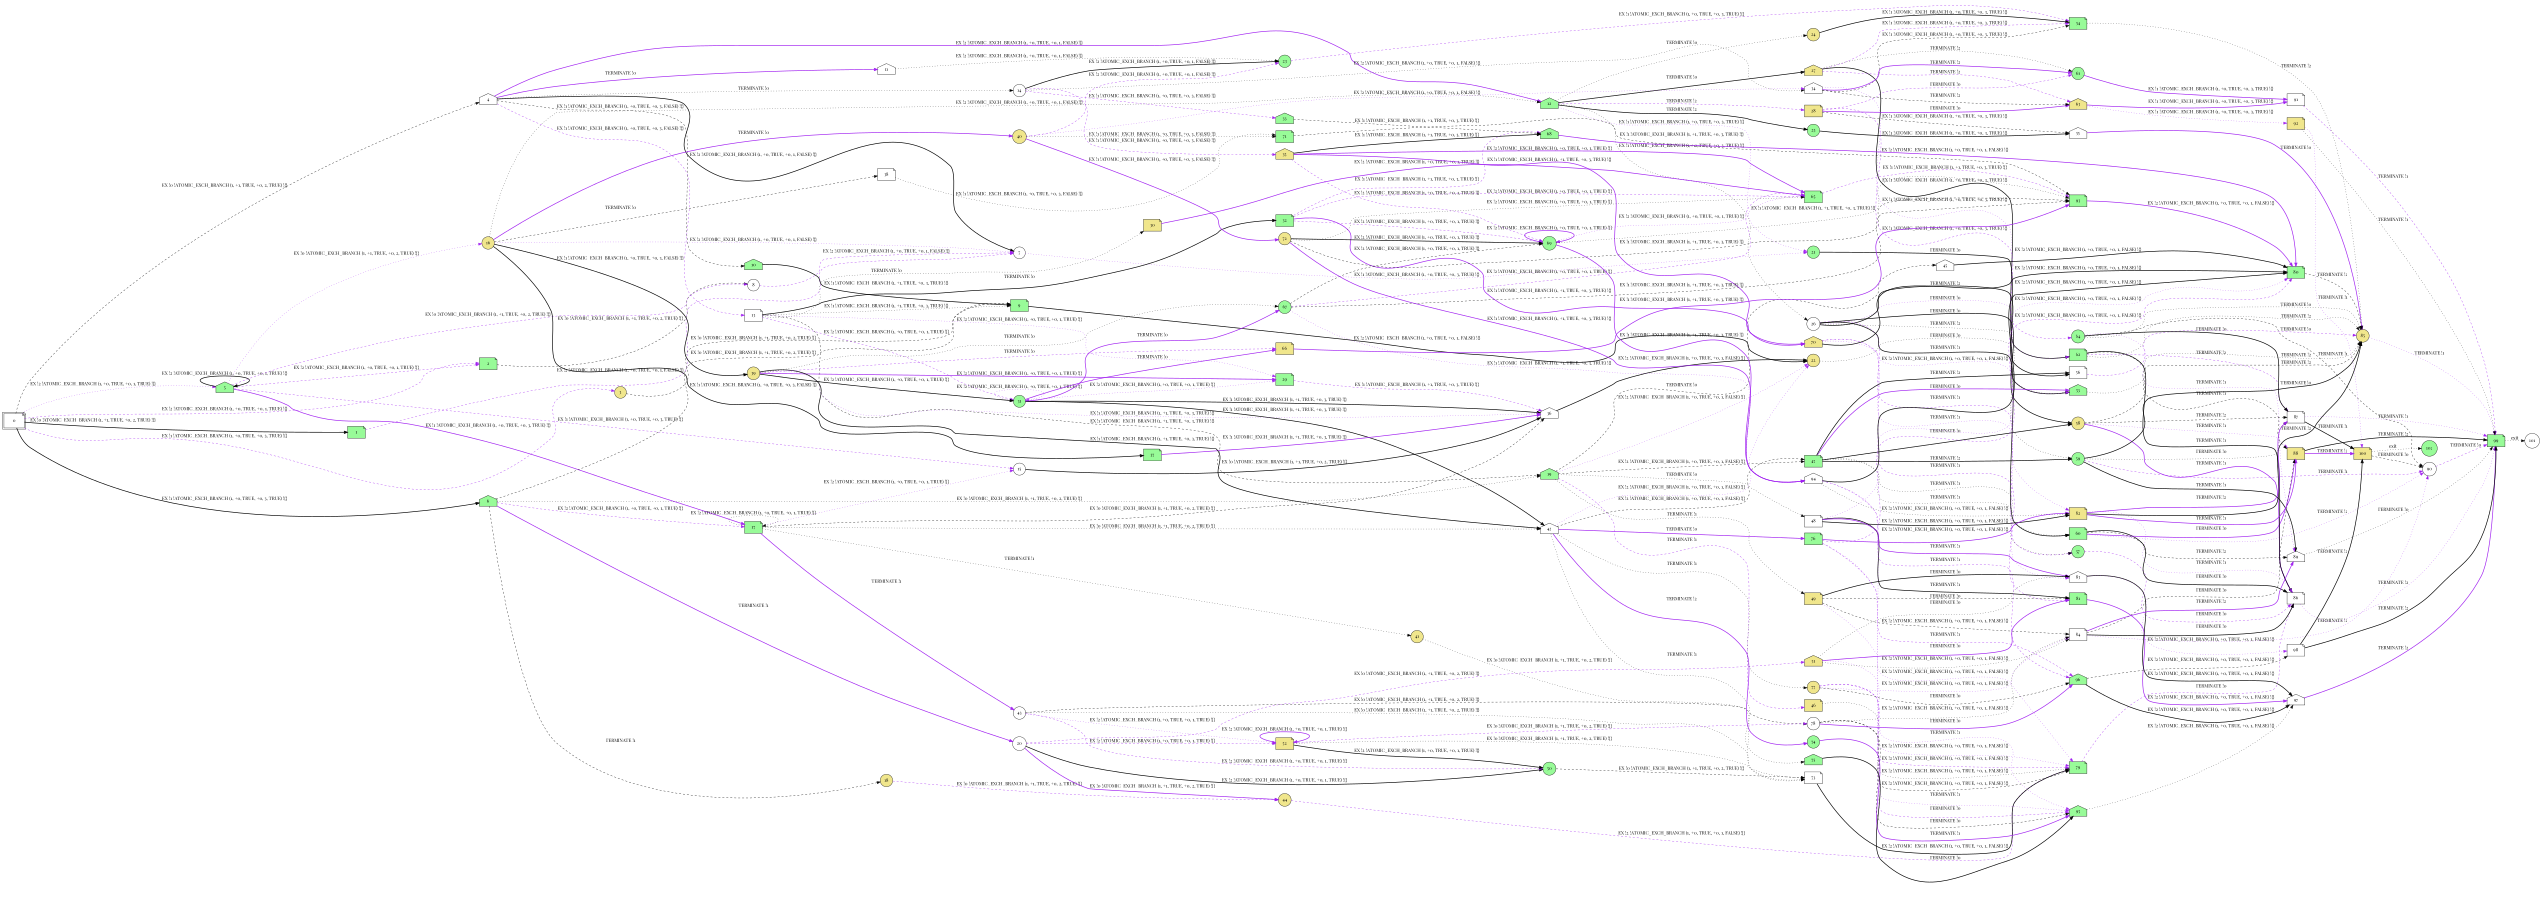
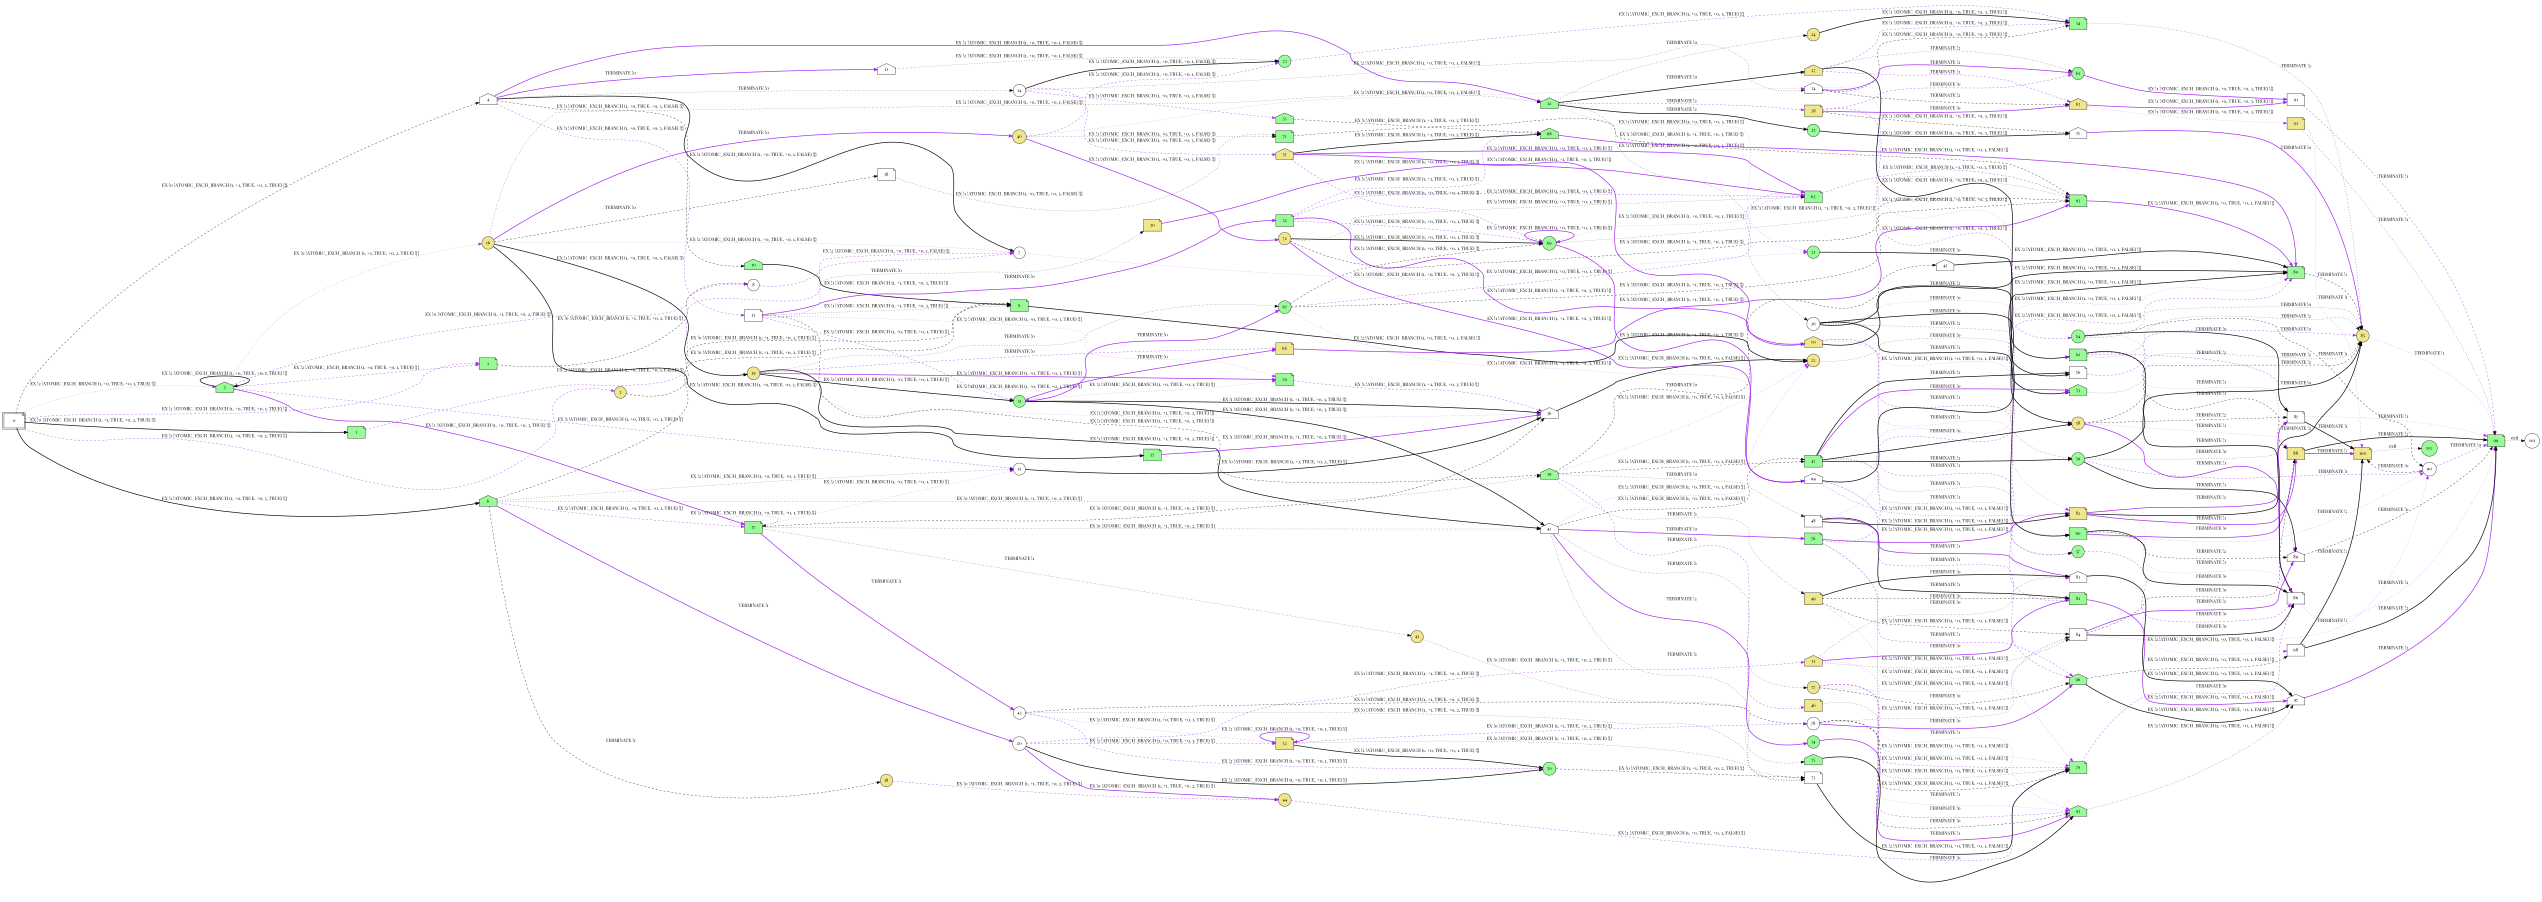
(1022, 288) -> (1022, 288)
(2396, 461) -> (2395, 472)
none -> (753, 483)
(2404, 514) -> (2404, 514)
